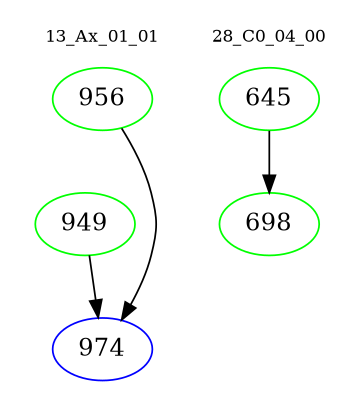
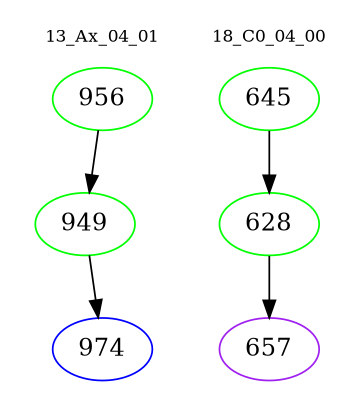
(103, 37) -> (103, 37)
(269, 37) -> (269, 37)
(156, 215) -> (95, 153)
(269, 224) -> (269, 224)
none -> (269, 349)
